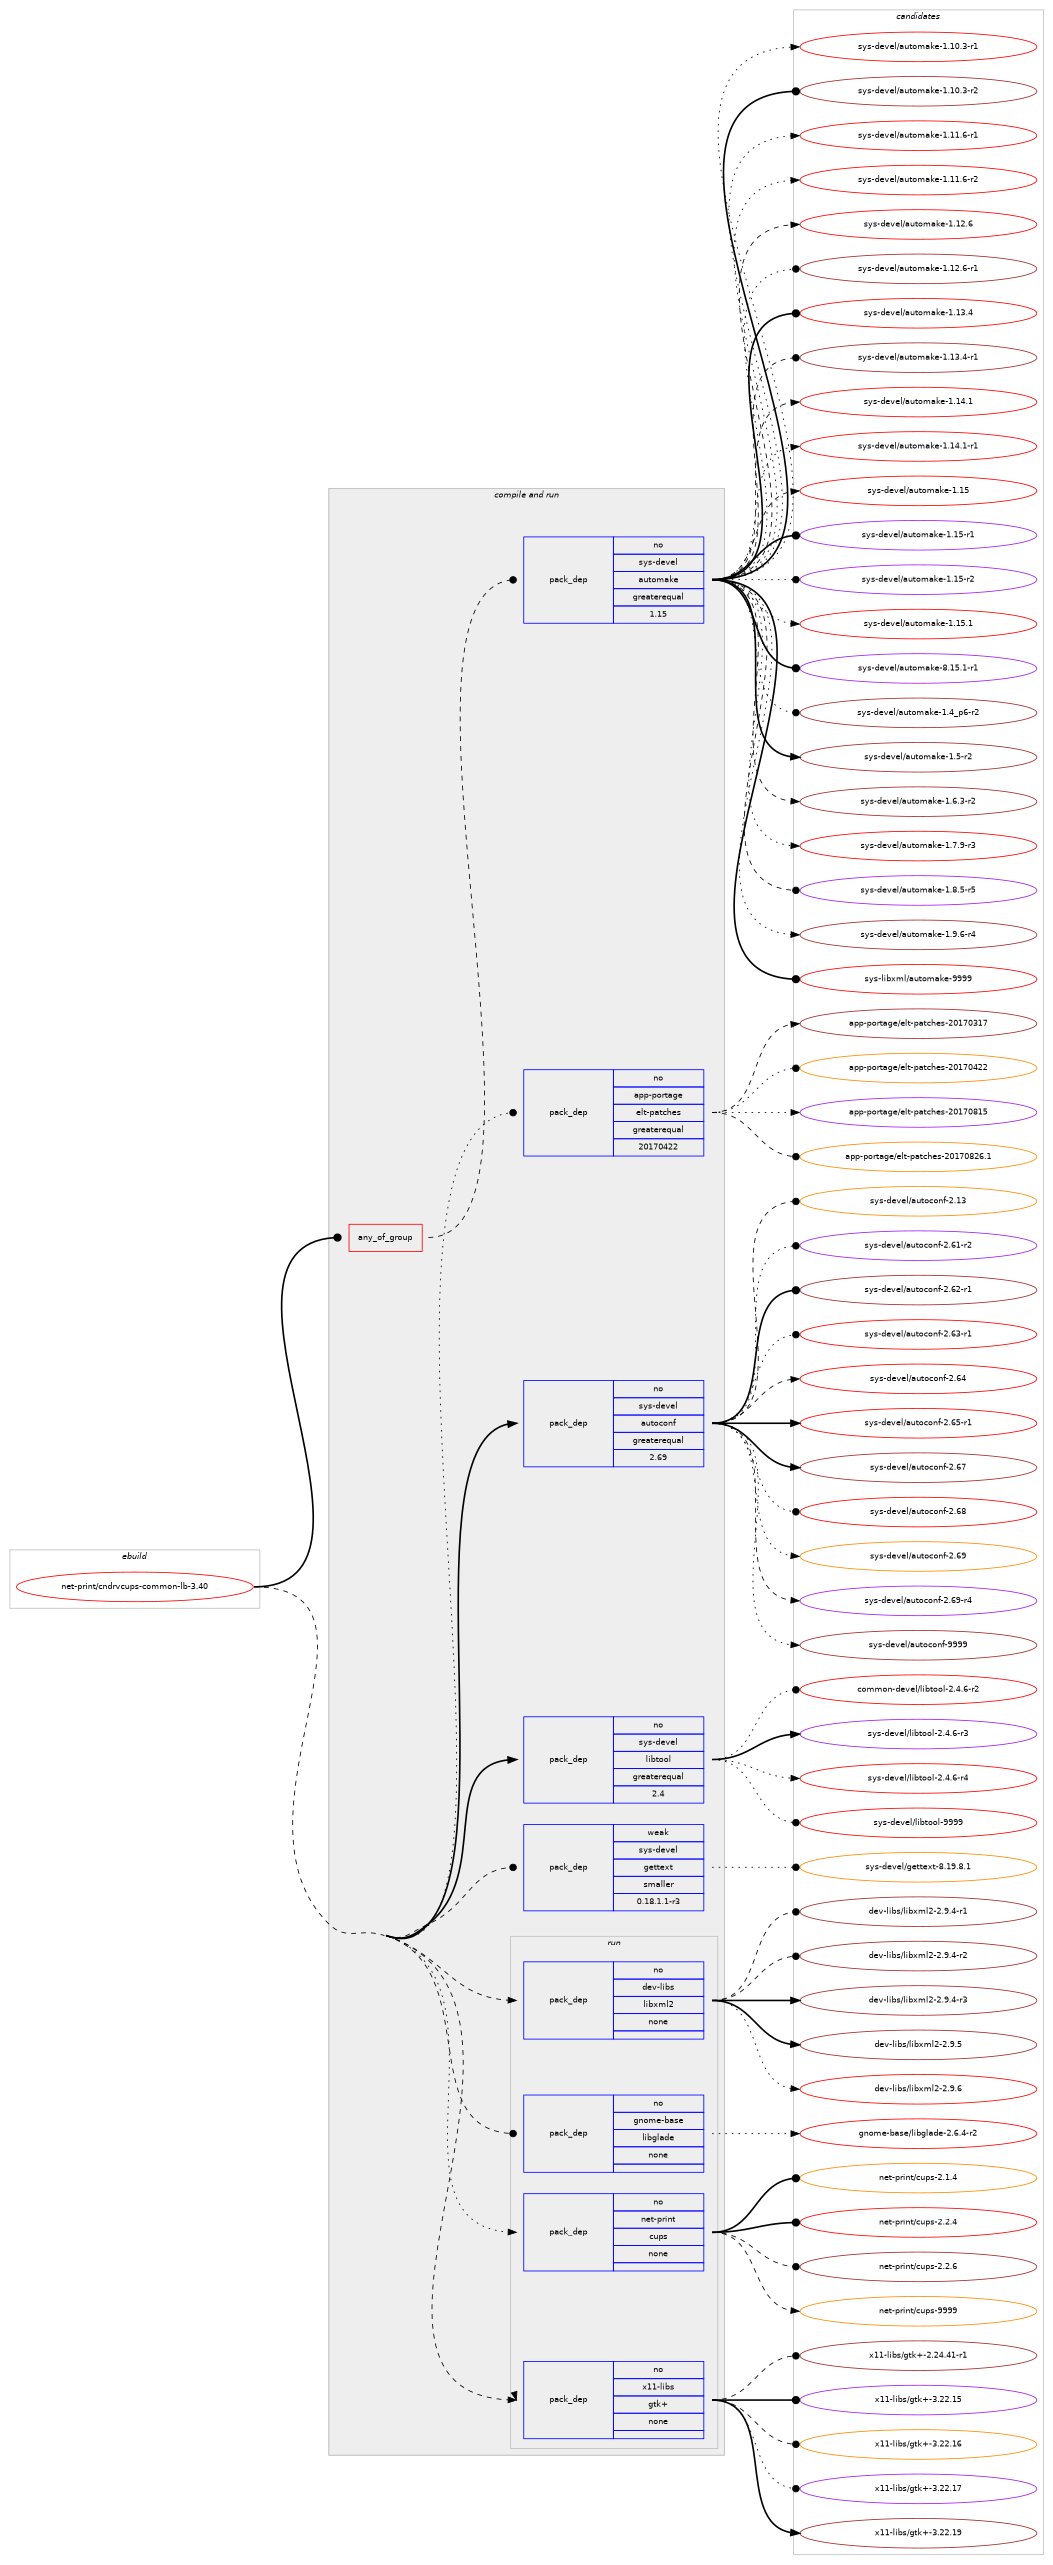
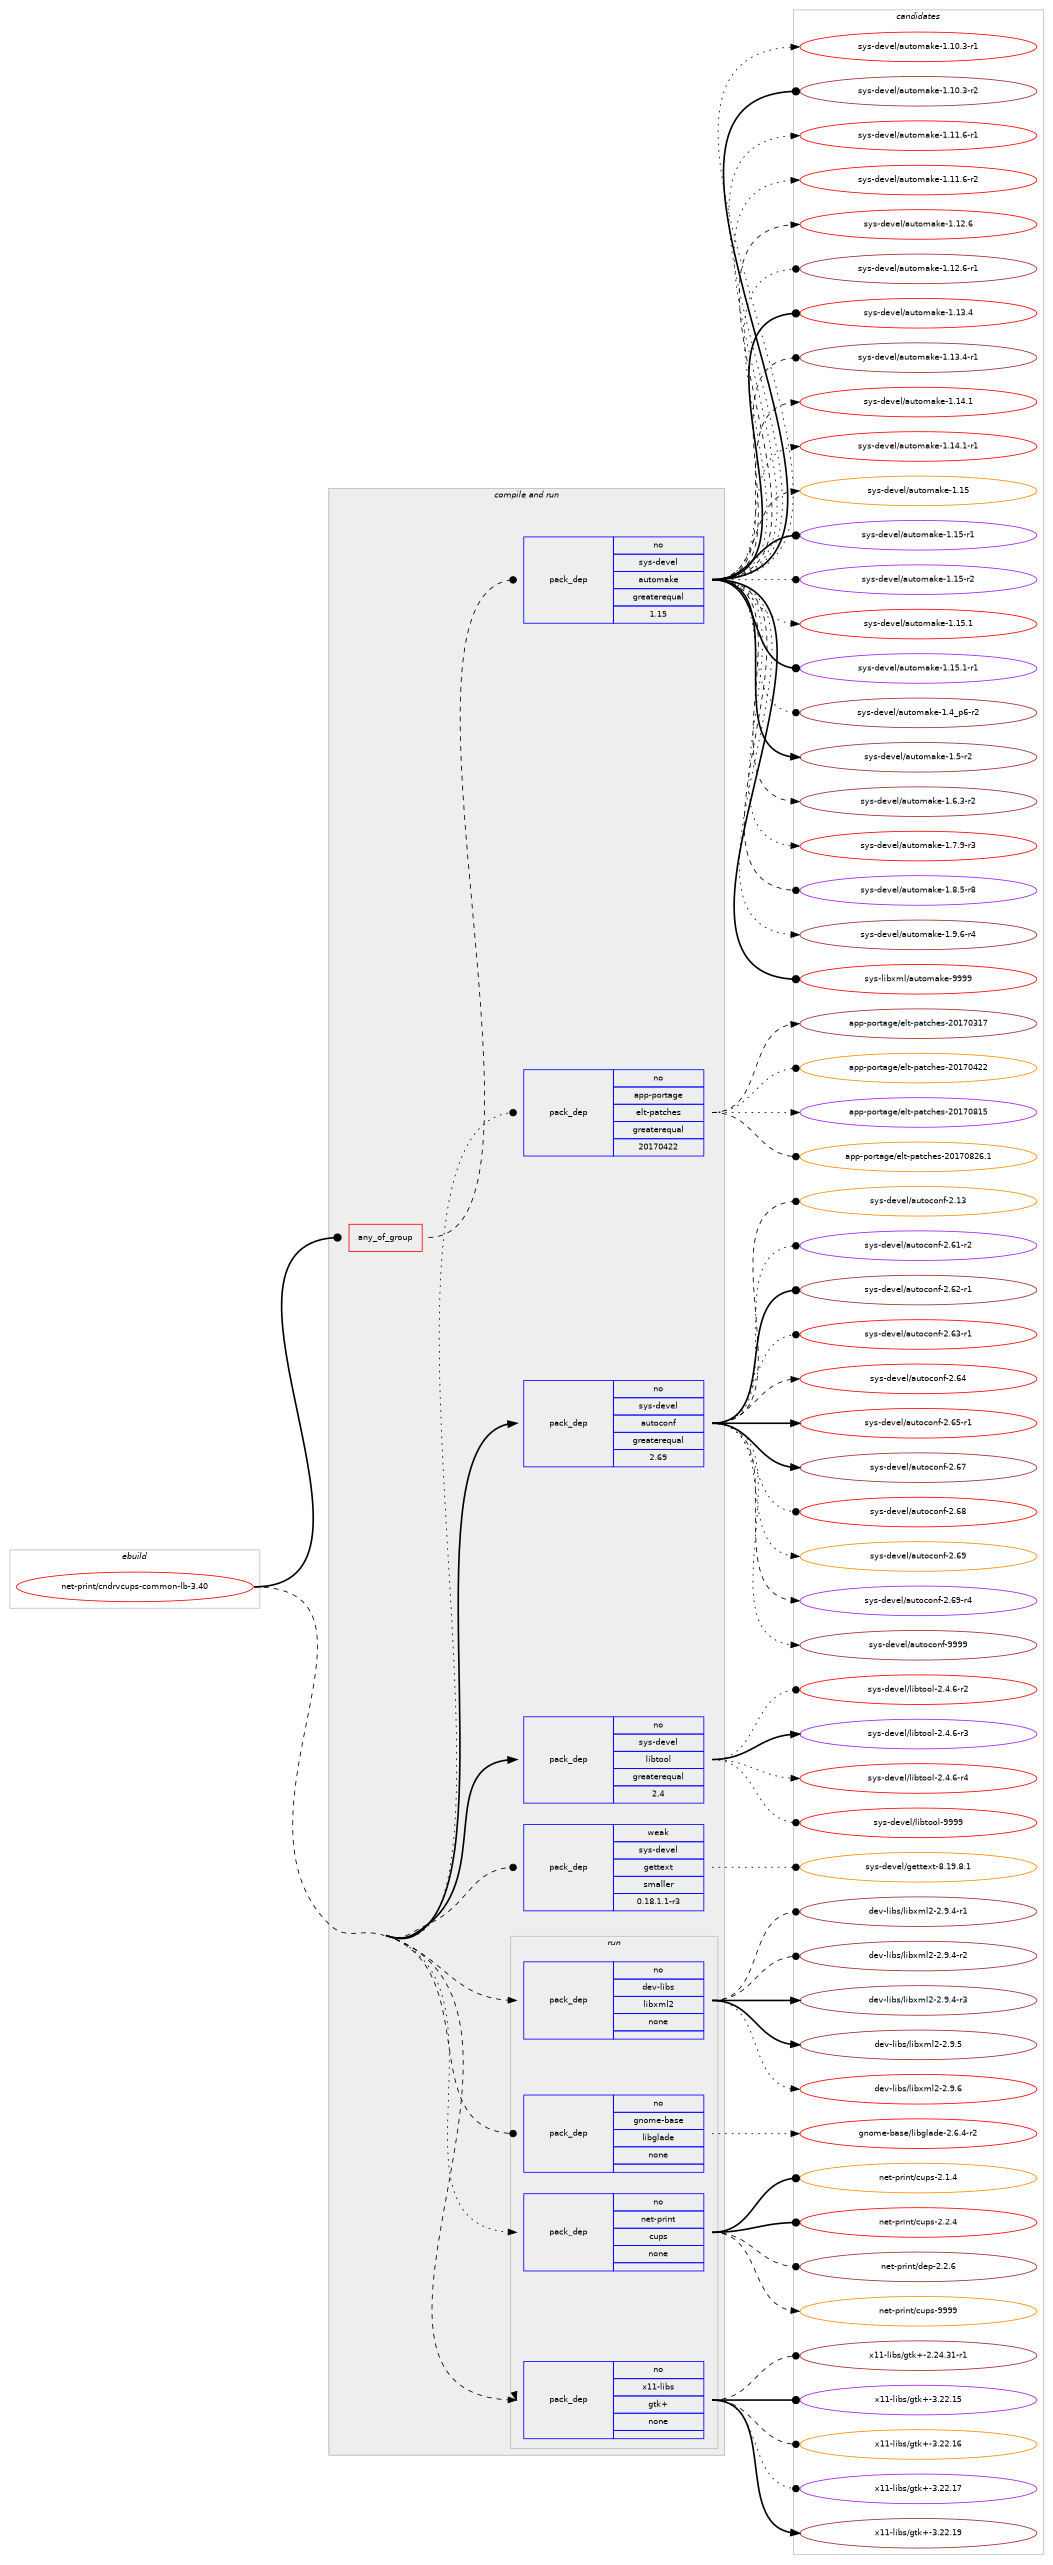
(918, 491) -> (918, 491)
(918, 668) -> (918, 668)
(918, 890) -> (918, 890)
(918, 1690) -> (918, 1690)
(918, 2267) -> (918, 2267)
(918, 2356) -> (918, 2356)
